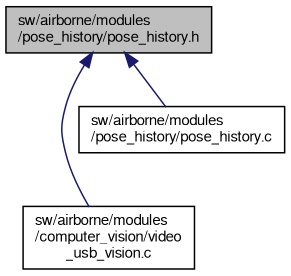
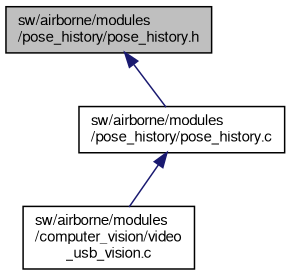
(62, 136) -> (144, 186)
